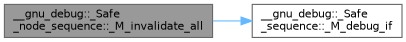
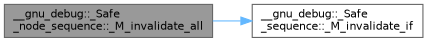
(327, 21) -> (338, 21)
